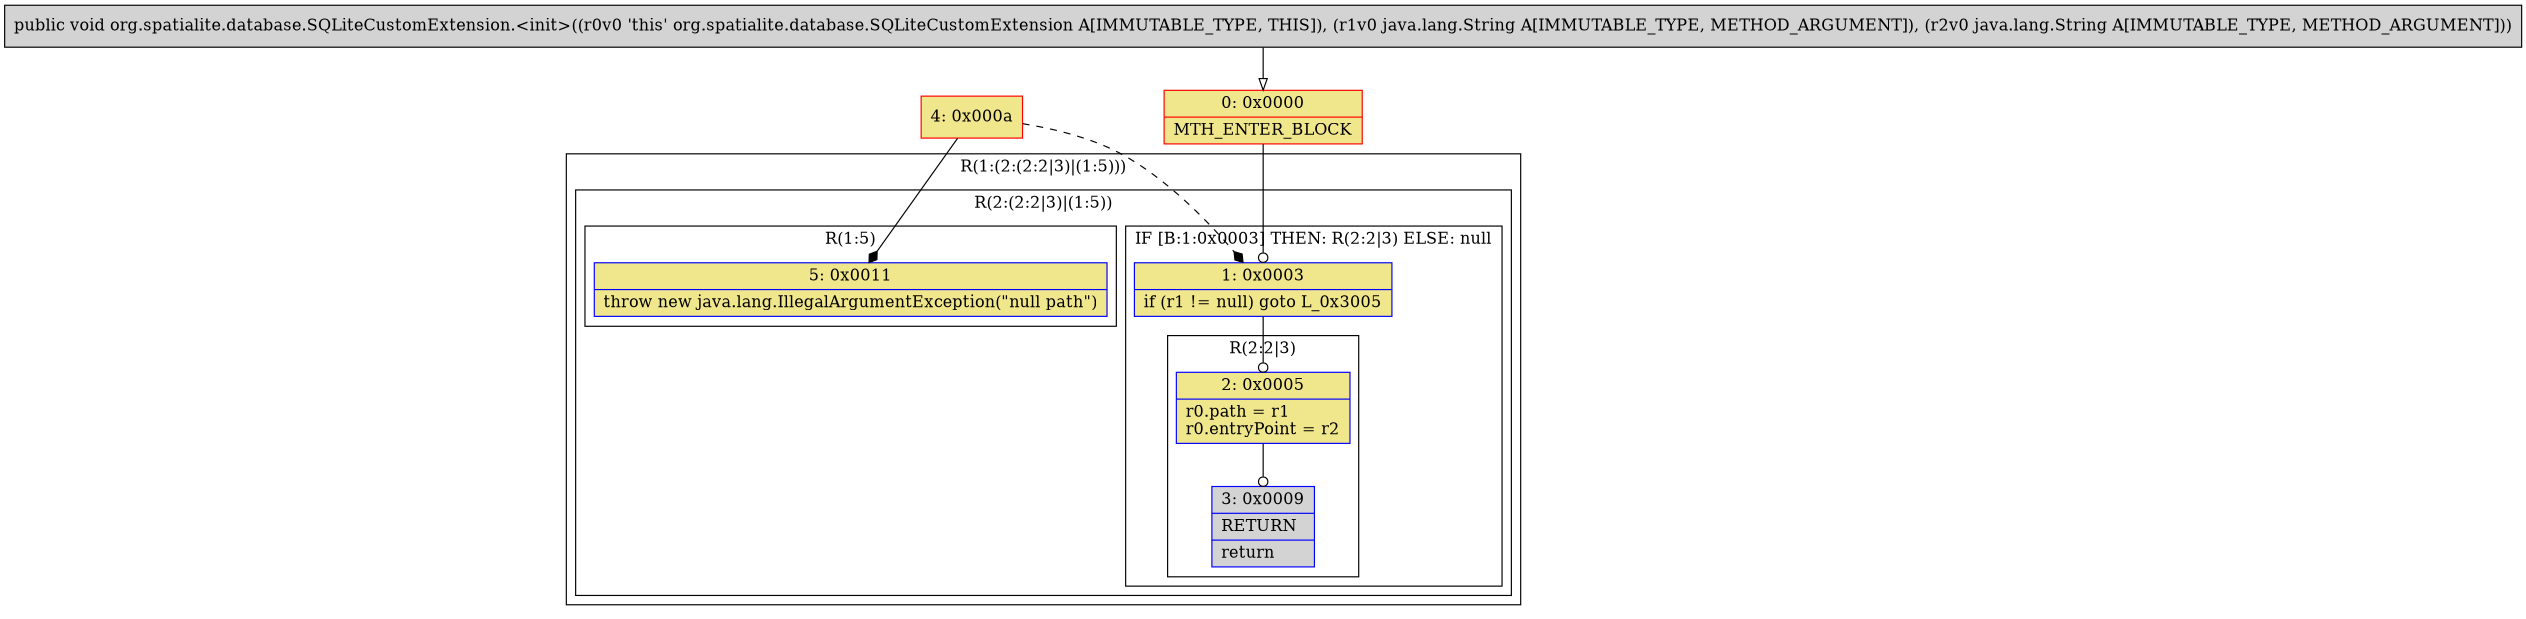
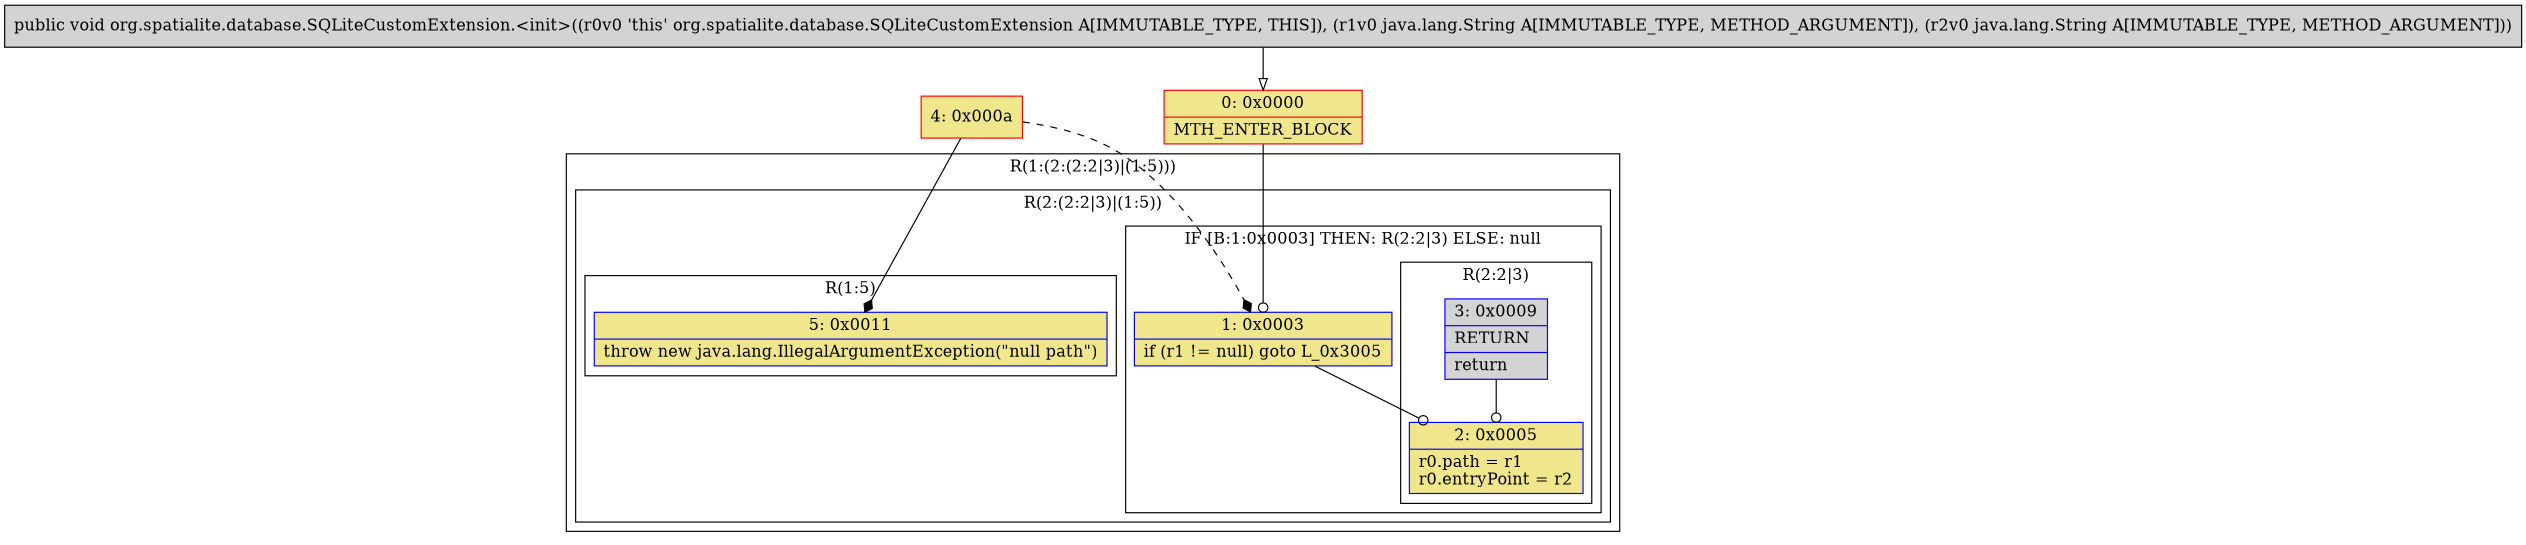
(1263, 460) -> (1496, 396)
